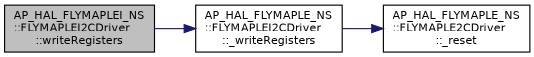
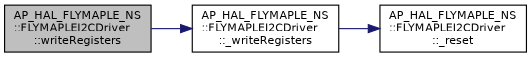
(80, 29) -> (78, 29)
(457, 29) -> (453, 29)
